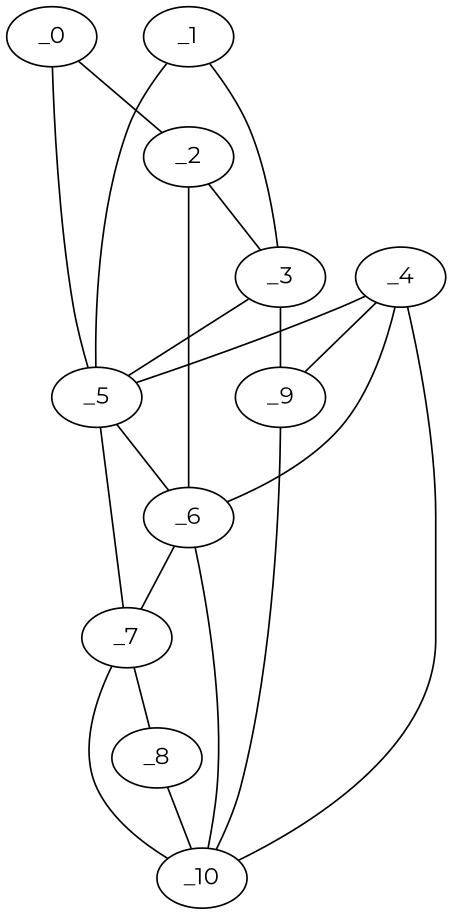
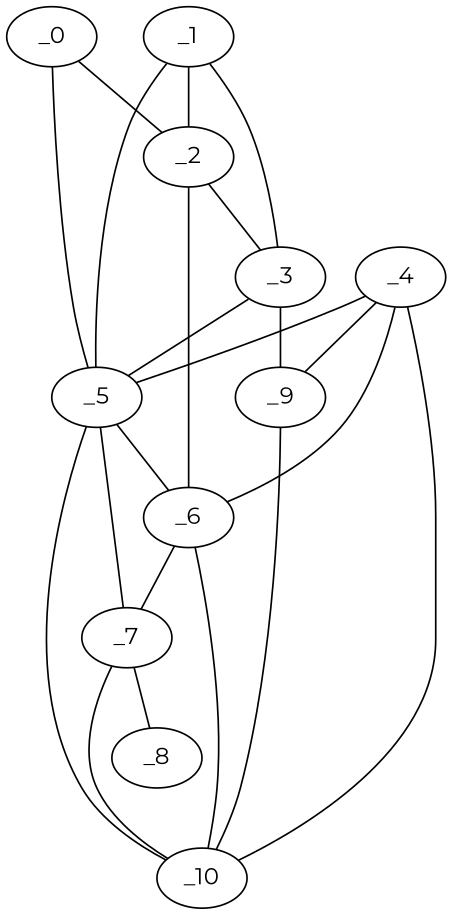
none -> (189, 97)
(179, 818) -> (48, 664)
